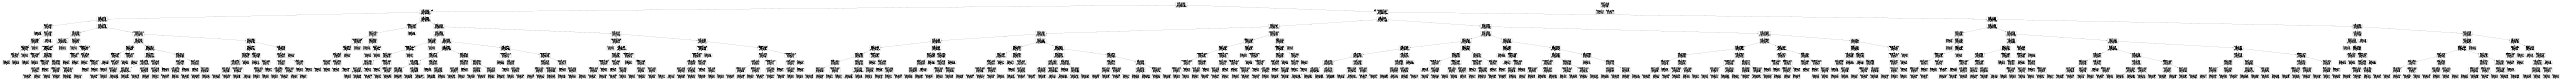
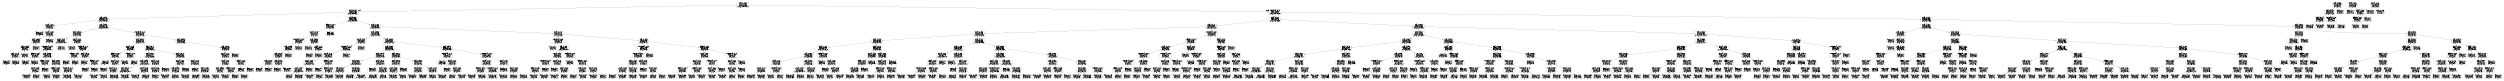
(251, 48) -> none
